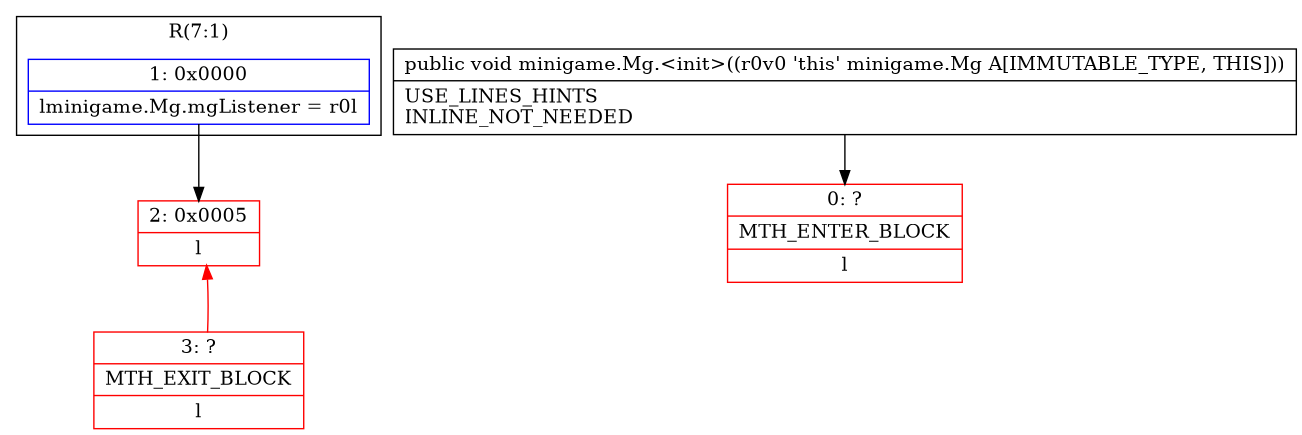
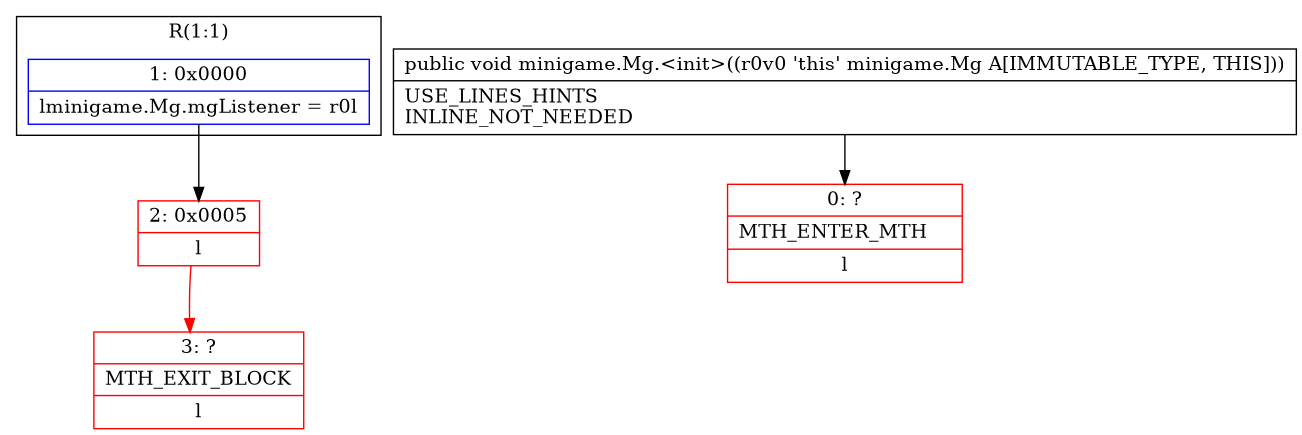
(199, 32) -> (199, 32)
(845, 232) -> (833, 232)
(208, 306) -> (190, 292)
